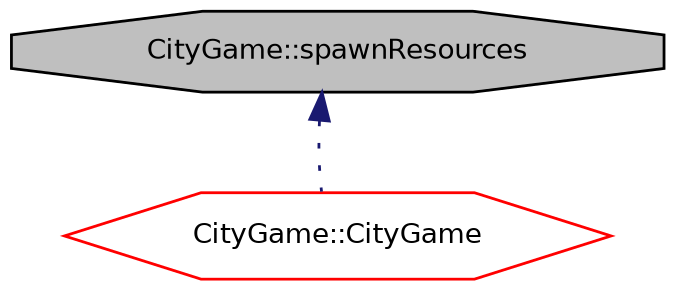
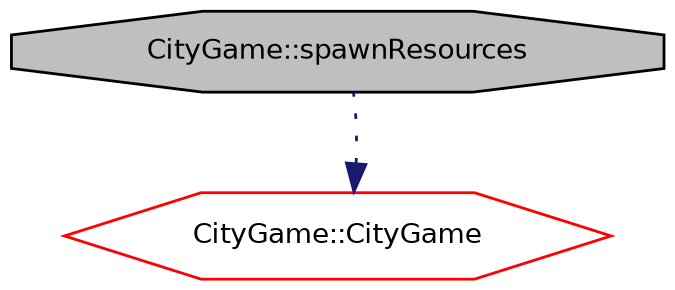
(319, 156) -> (356, 128)
